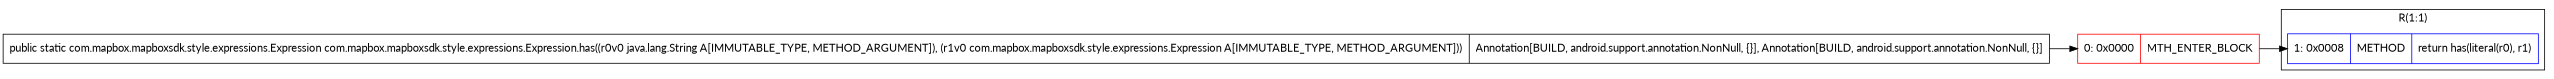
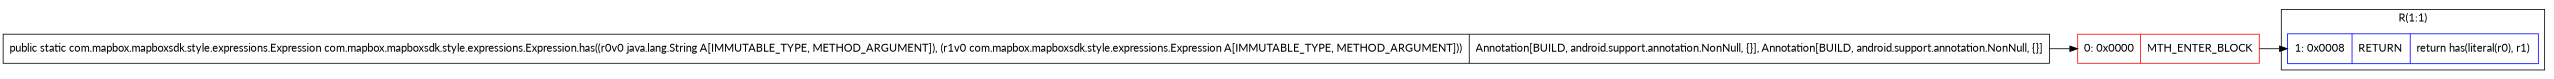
(2381, 48) -> (2380, 48)
